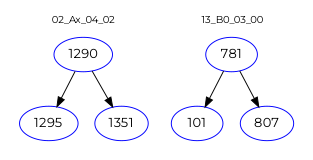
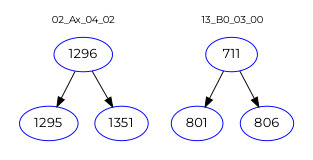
(83, 55) -> (83, 55)
(232, 55) -> (232, 55)
(197, 123) -> (197, 123)
(267, 123) -> (267, 123)
